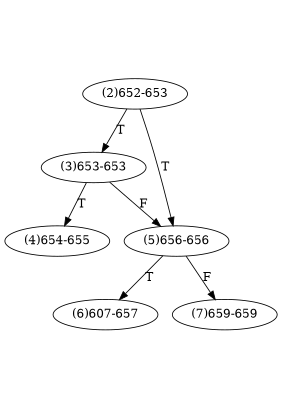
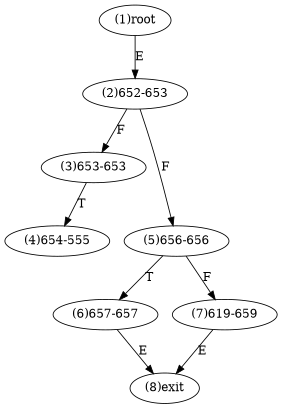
none -> (135, 20)
(121, 131) -> (121, 131)
(166, 167) -> (166, 167)
(132, 201) -> none
(57, 241) -> (57, 241)
(106, 315) -> (106, 315)
(225, 315) -> (225, 315)
none -> (165, 388)
